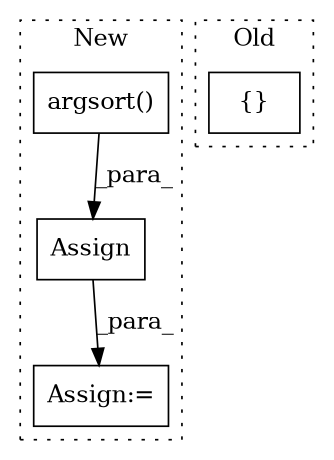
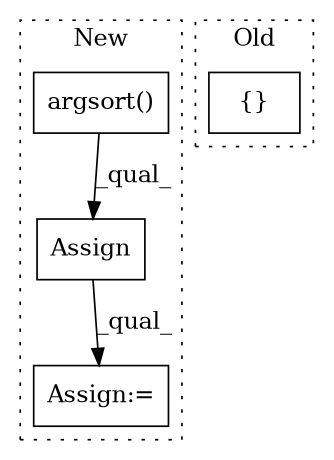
(134, 176) -> (134, 176)
(135, 323) -> (135, 323)
